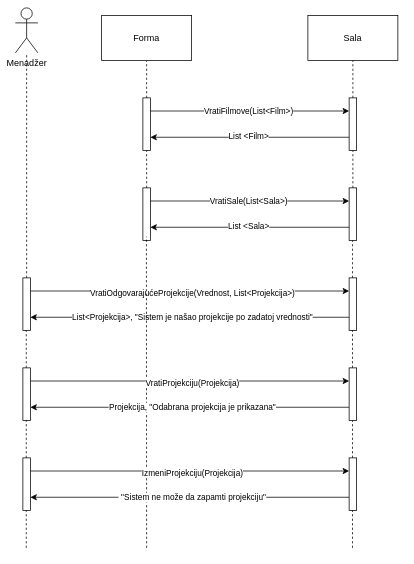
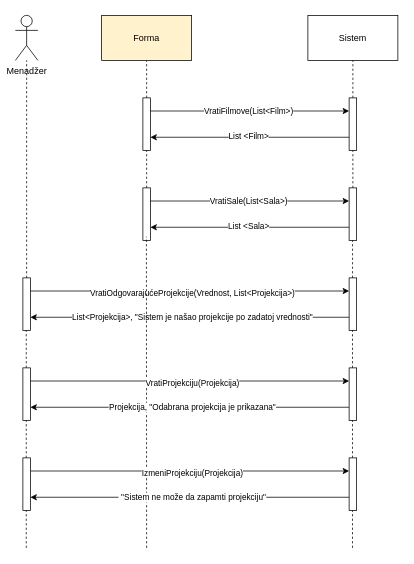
(27, 30) -> (27, 38)
(147, 38) -> (147, 38)
(353, 38) -> (353, 38)
